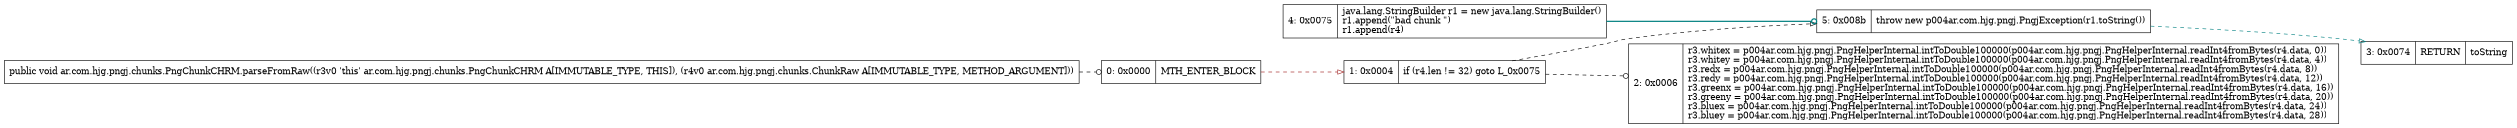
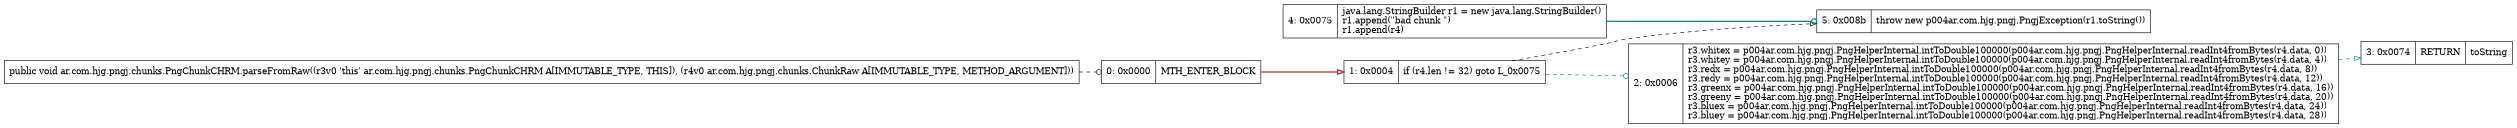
(2255, 32) -> (2347, 59)
(1299, 72) -> (1299, 72)
(1584, 75) -> (1584, 75)
